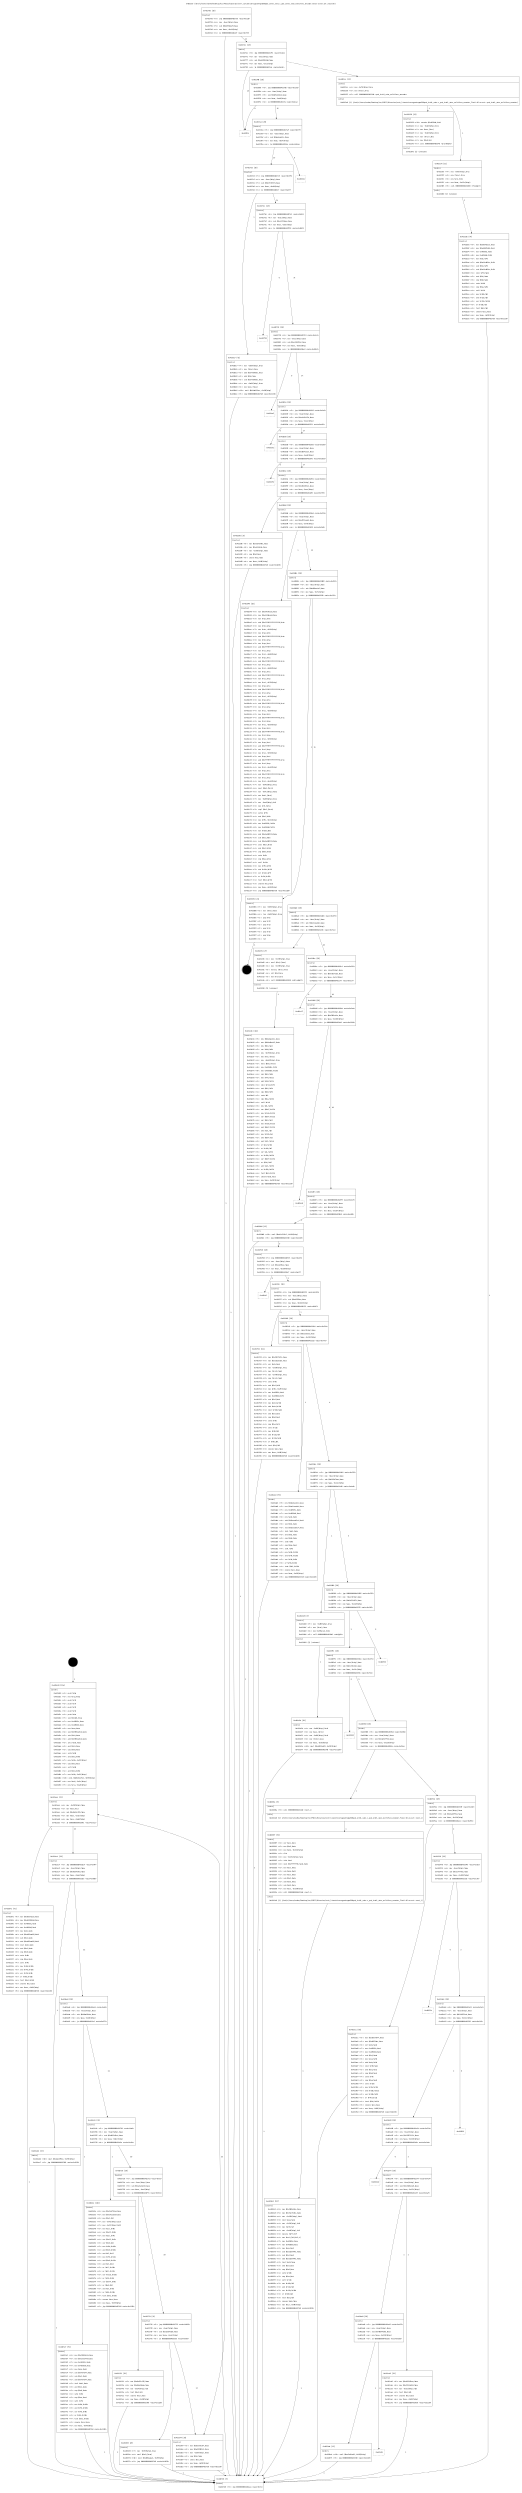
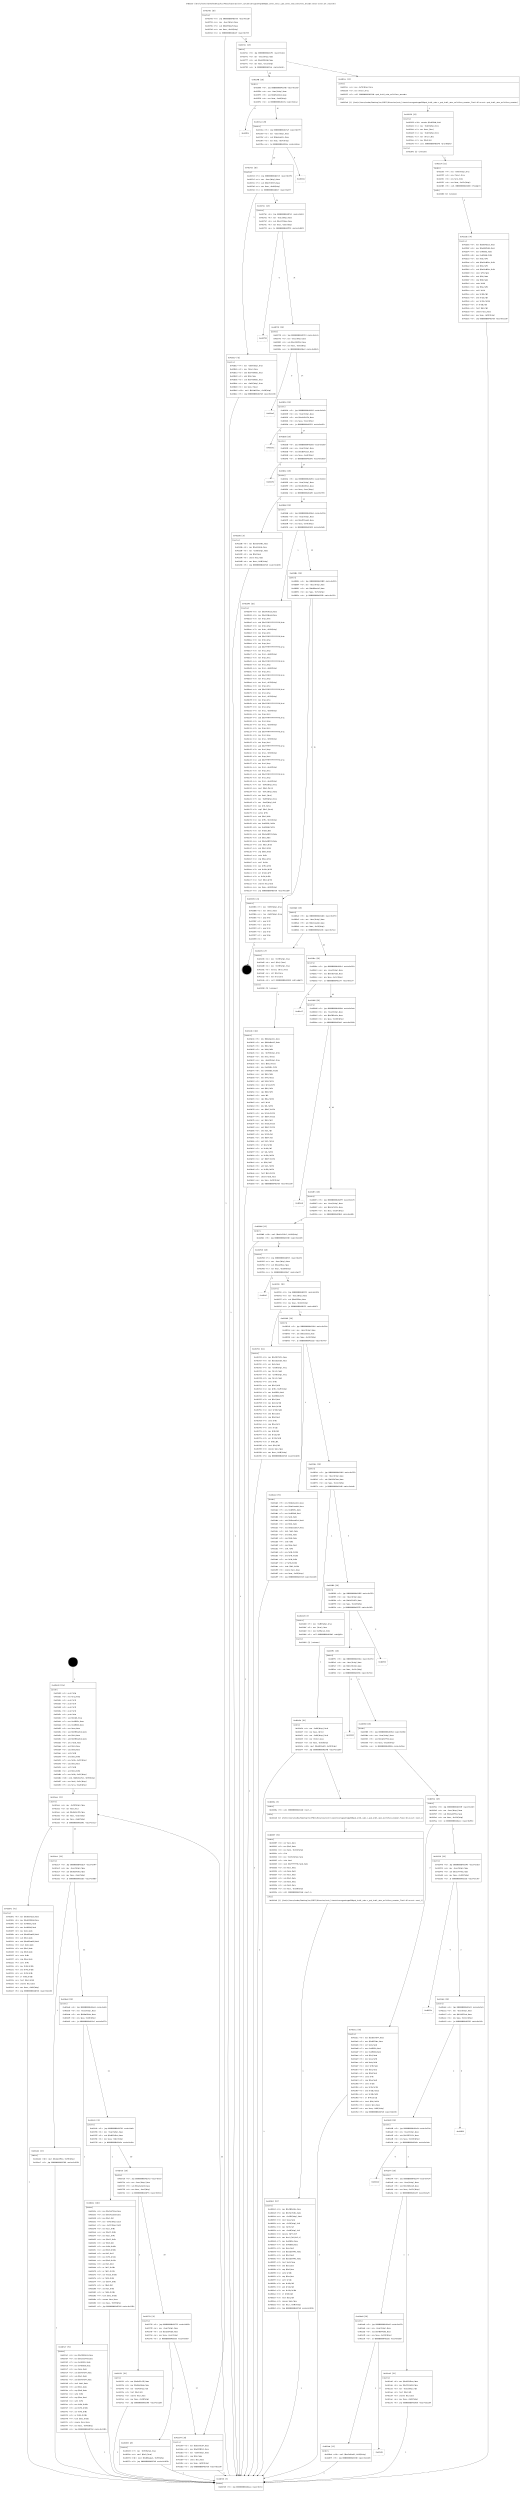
(242, 99) -> (268, 73)
(460, 132) -> (443, 157)
(363, 1774) -> (332, 1775)
